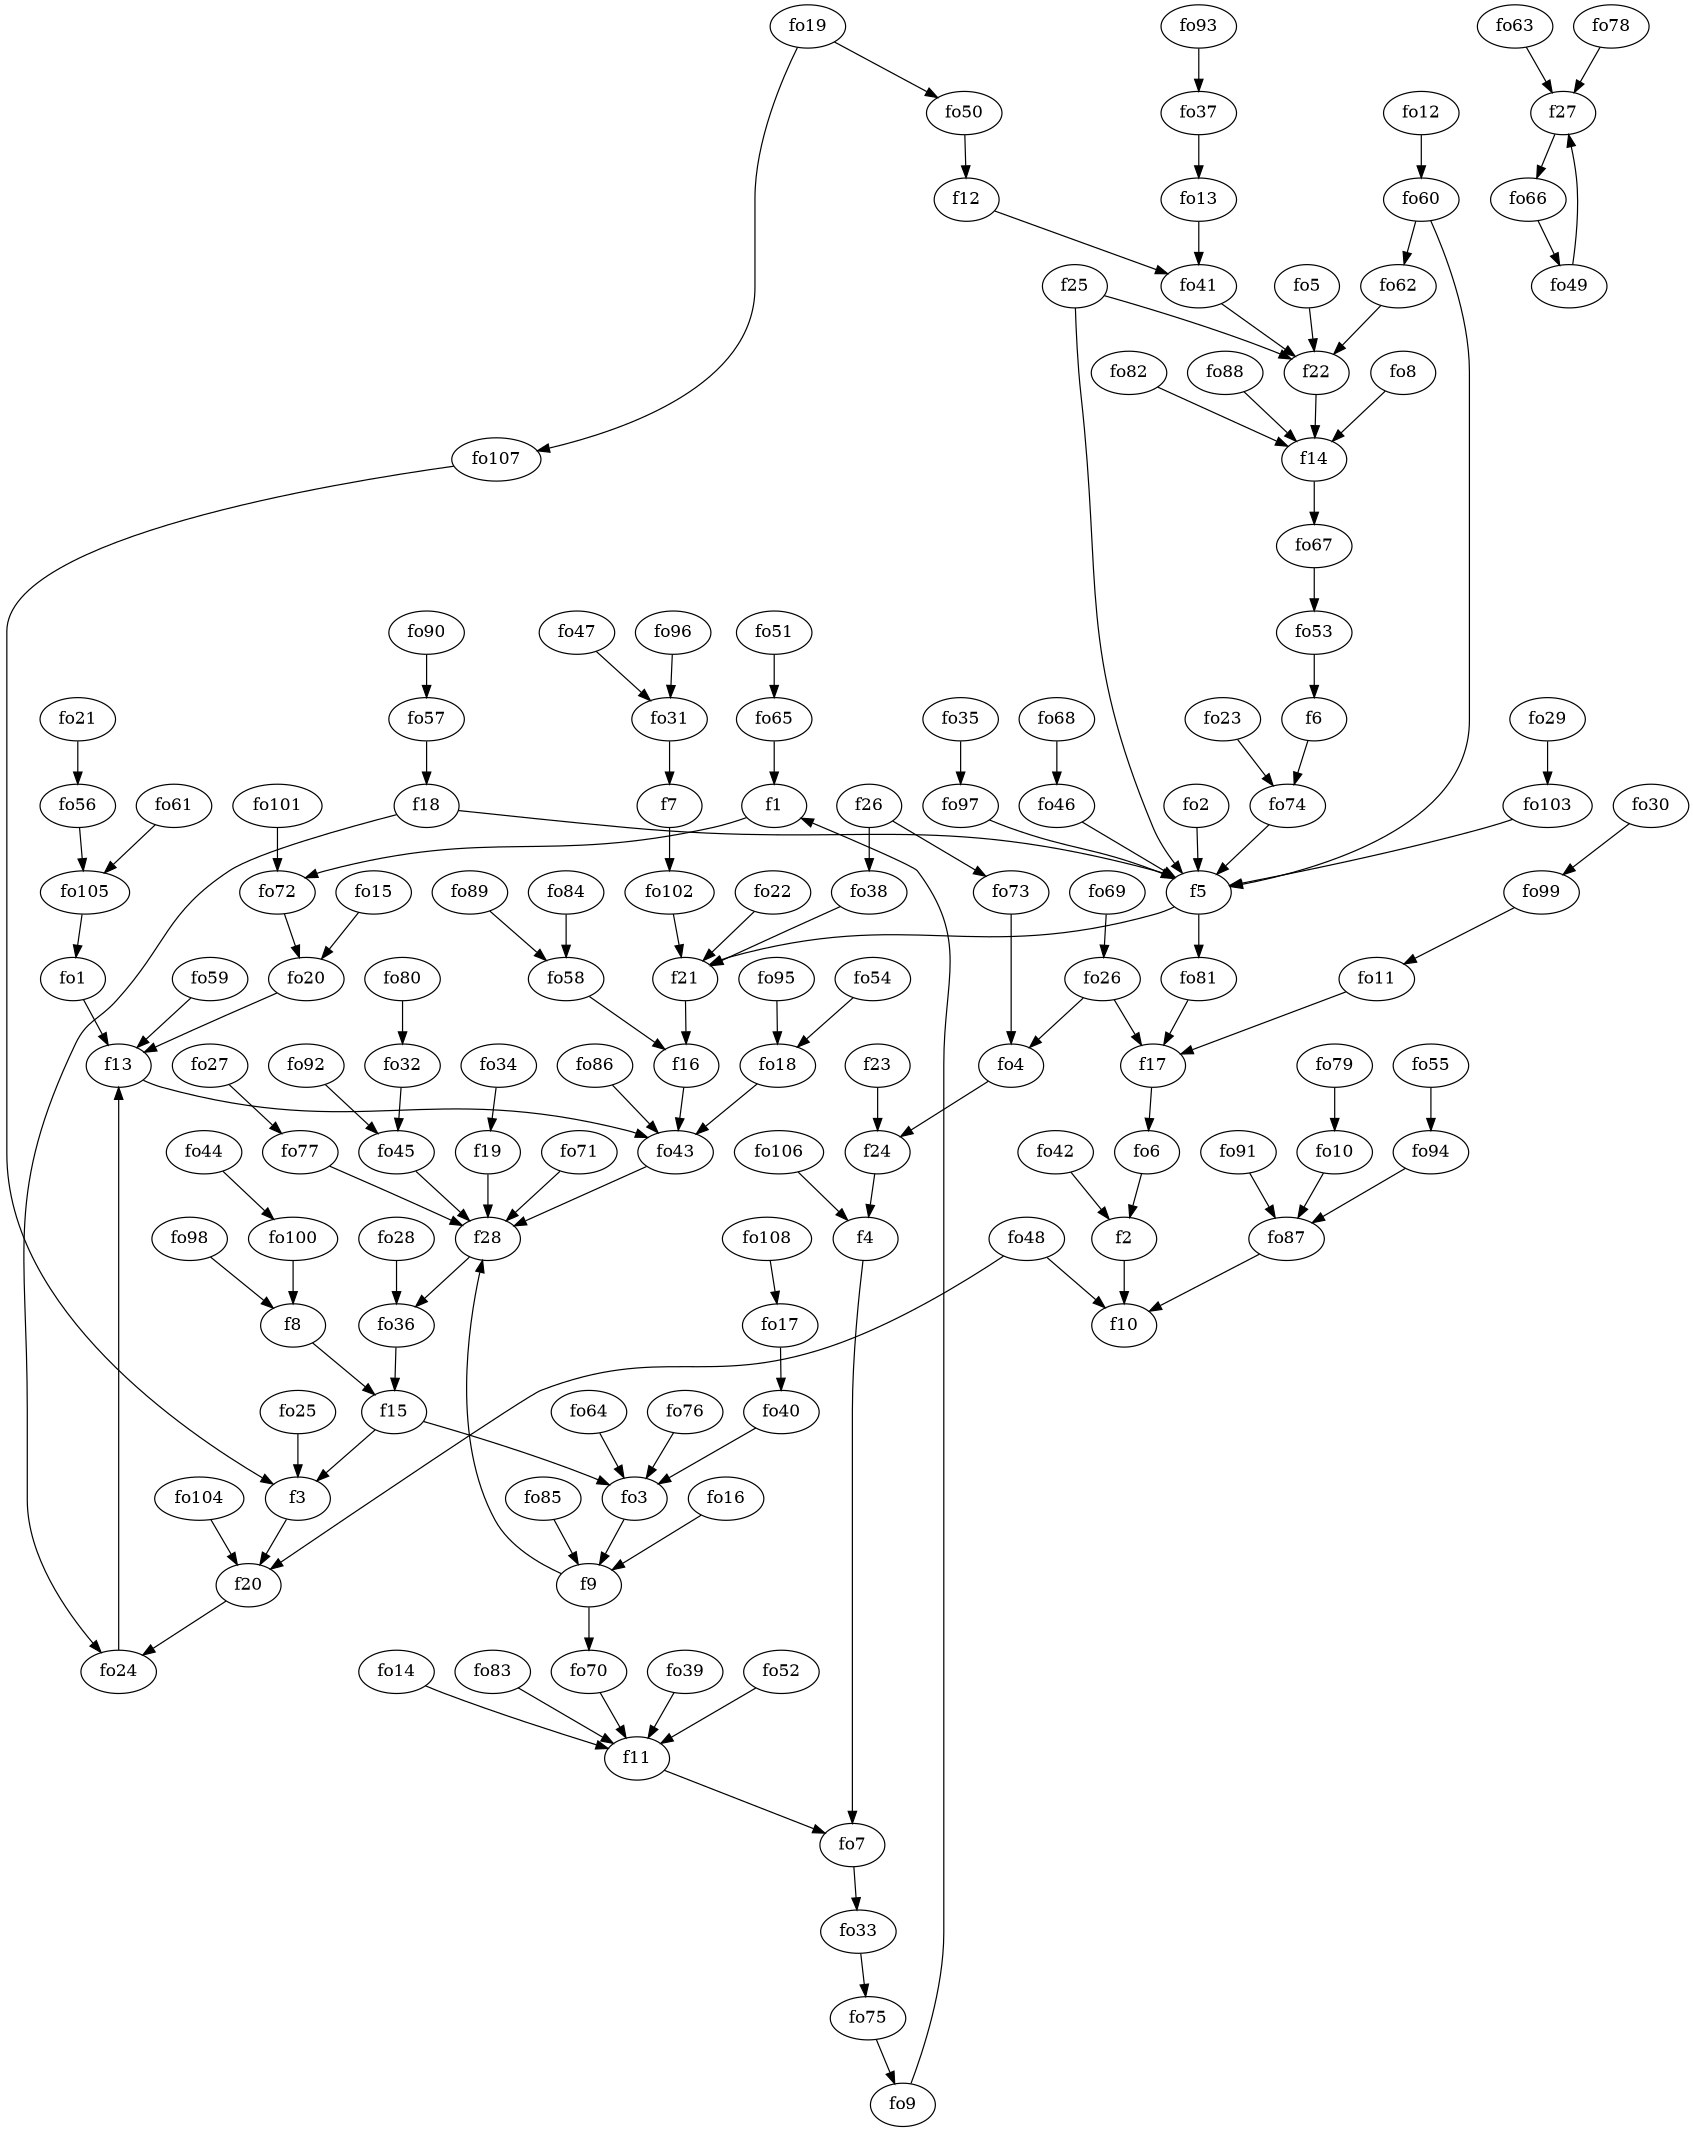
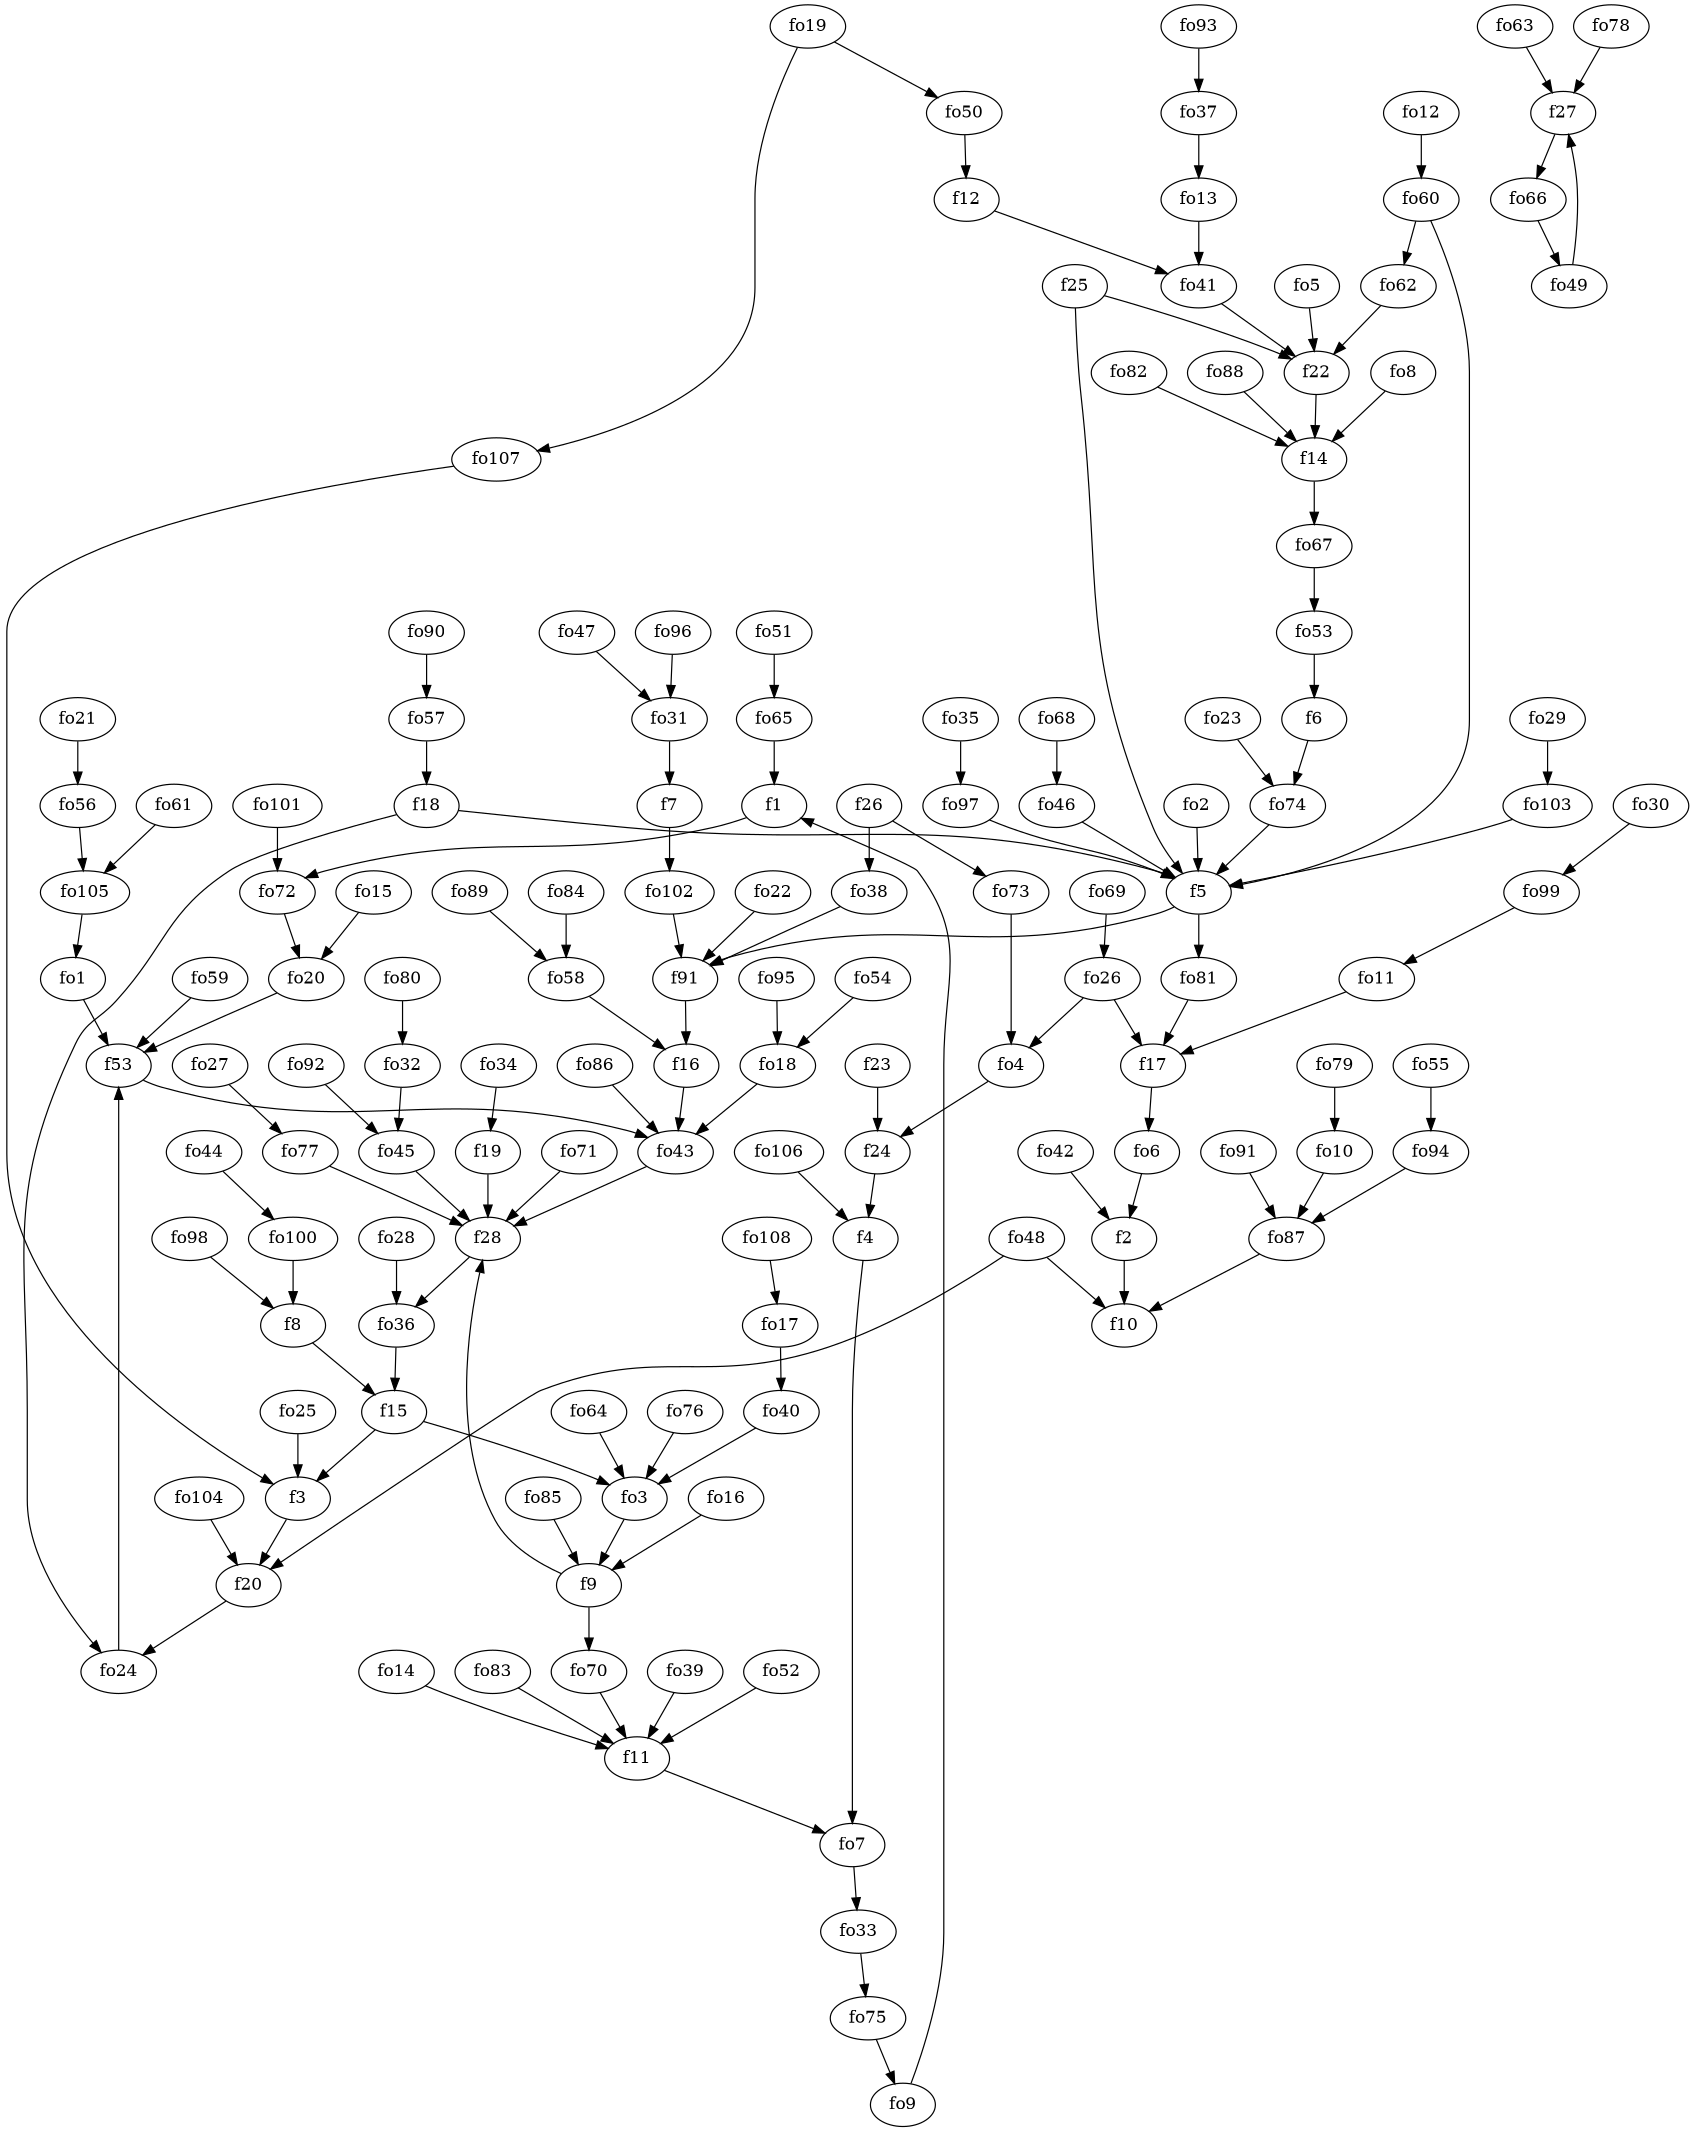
(685, 979) -> (685, 979)
(119, 1066) -> (119, 1066)
